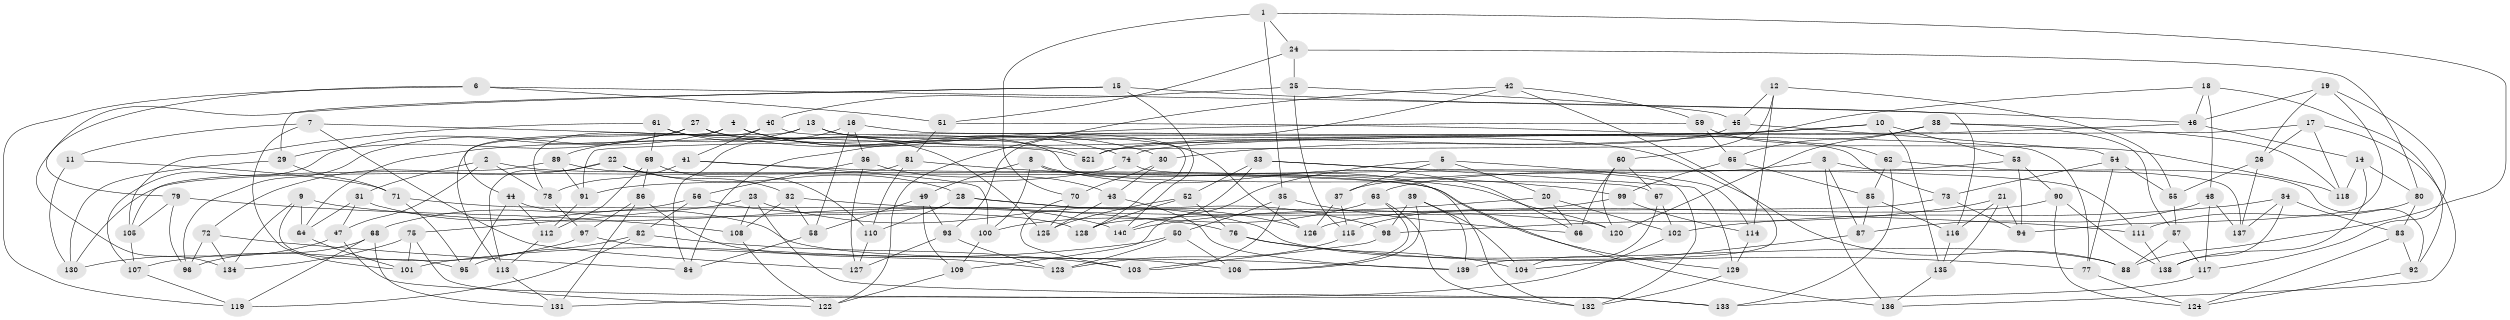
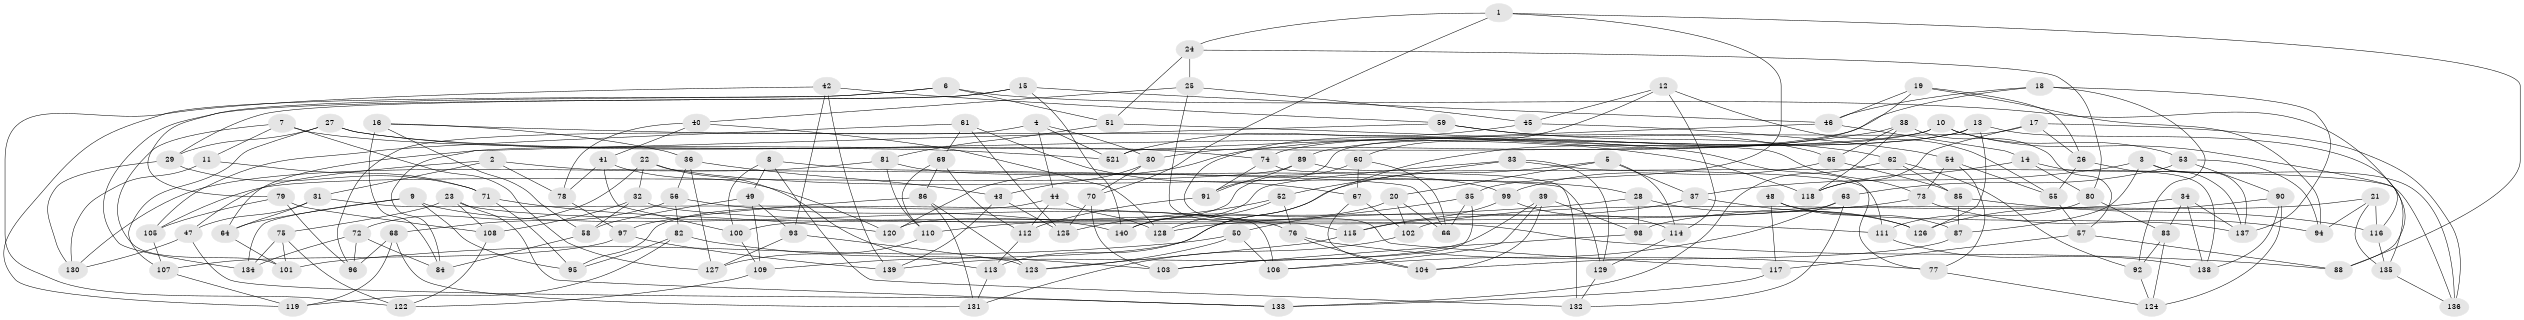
(2212, 141) -> (2263, 100)
